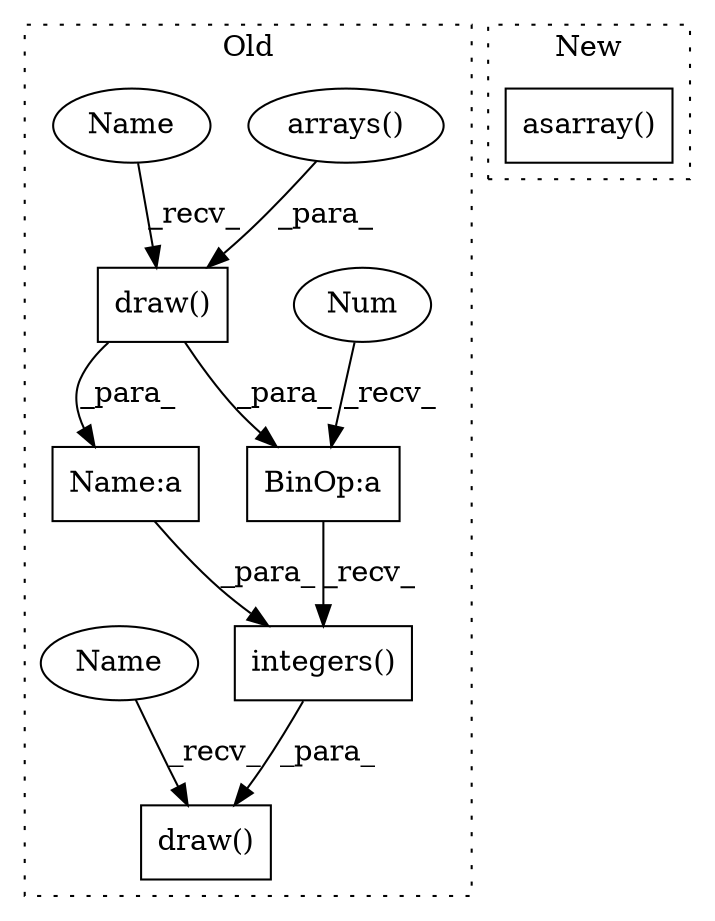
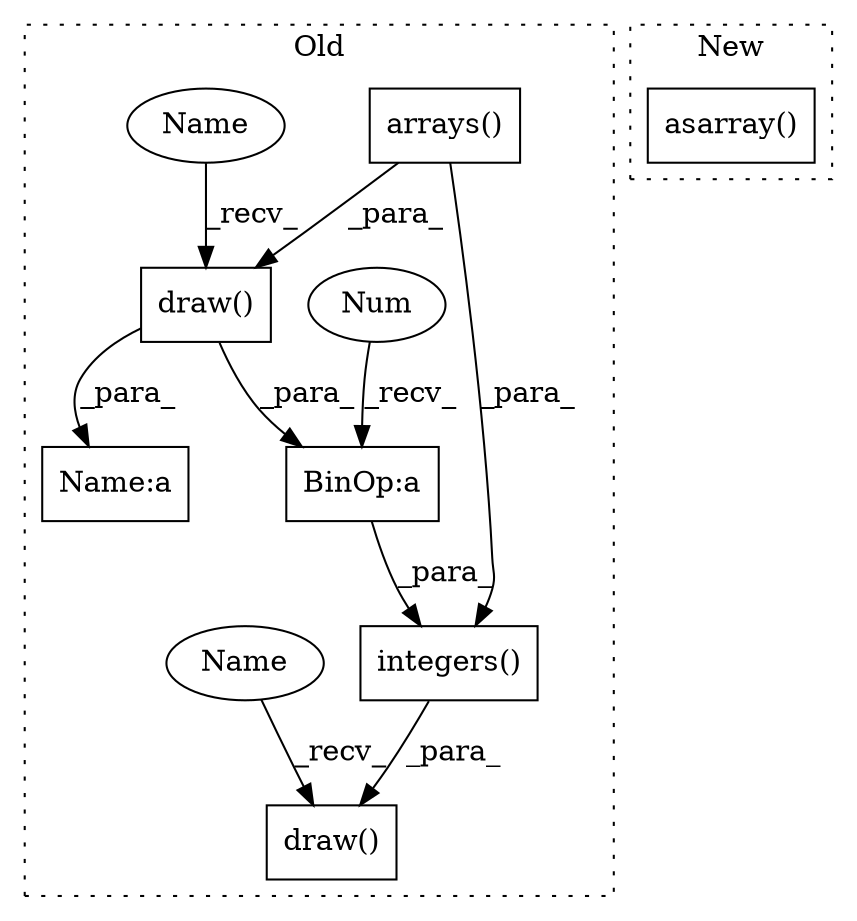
(346, 126) -> (445, 126)
(200, 570) -> (478, 385)
(370, 574) -> (445, 574)
